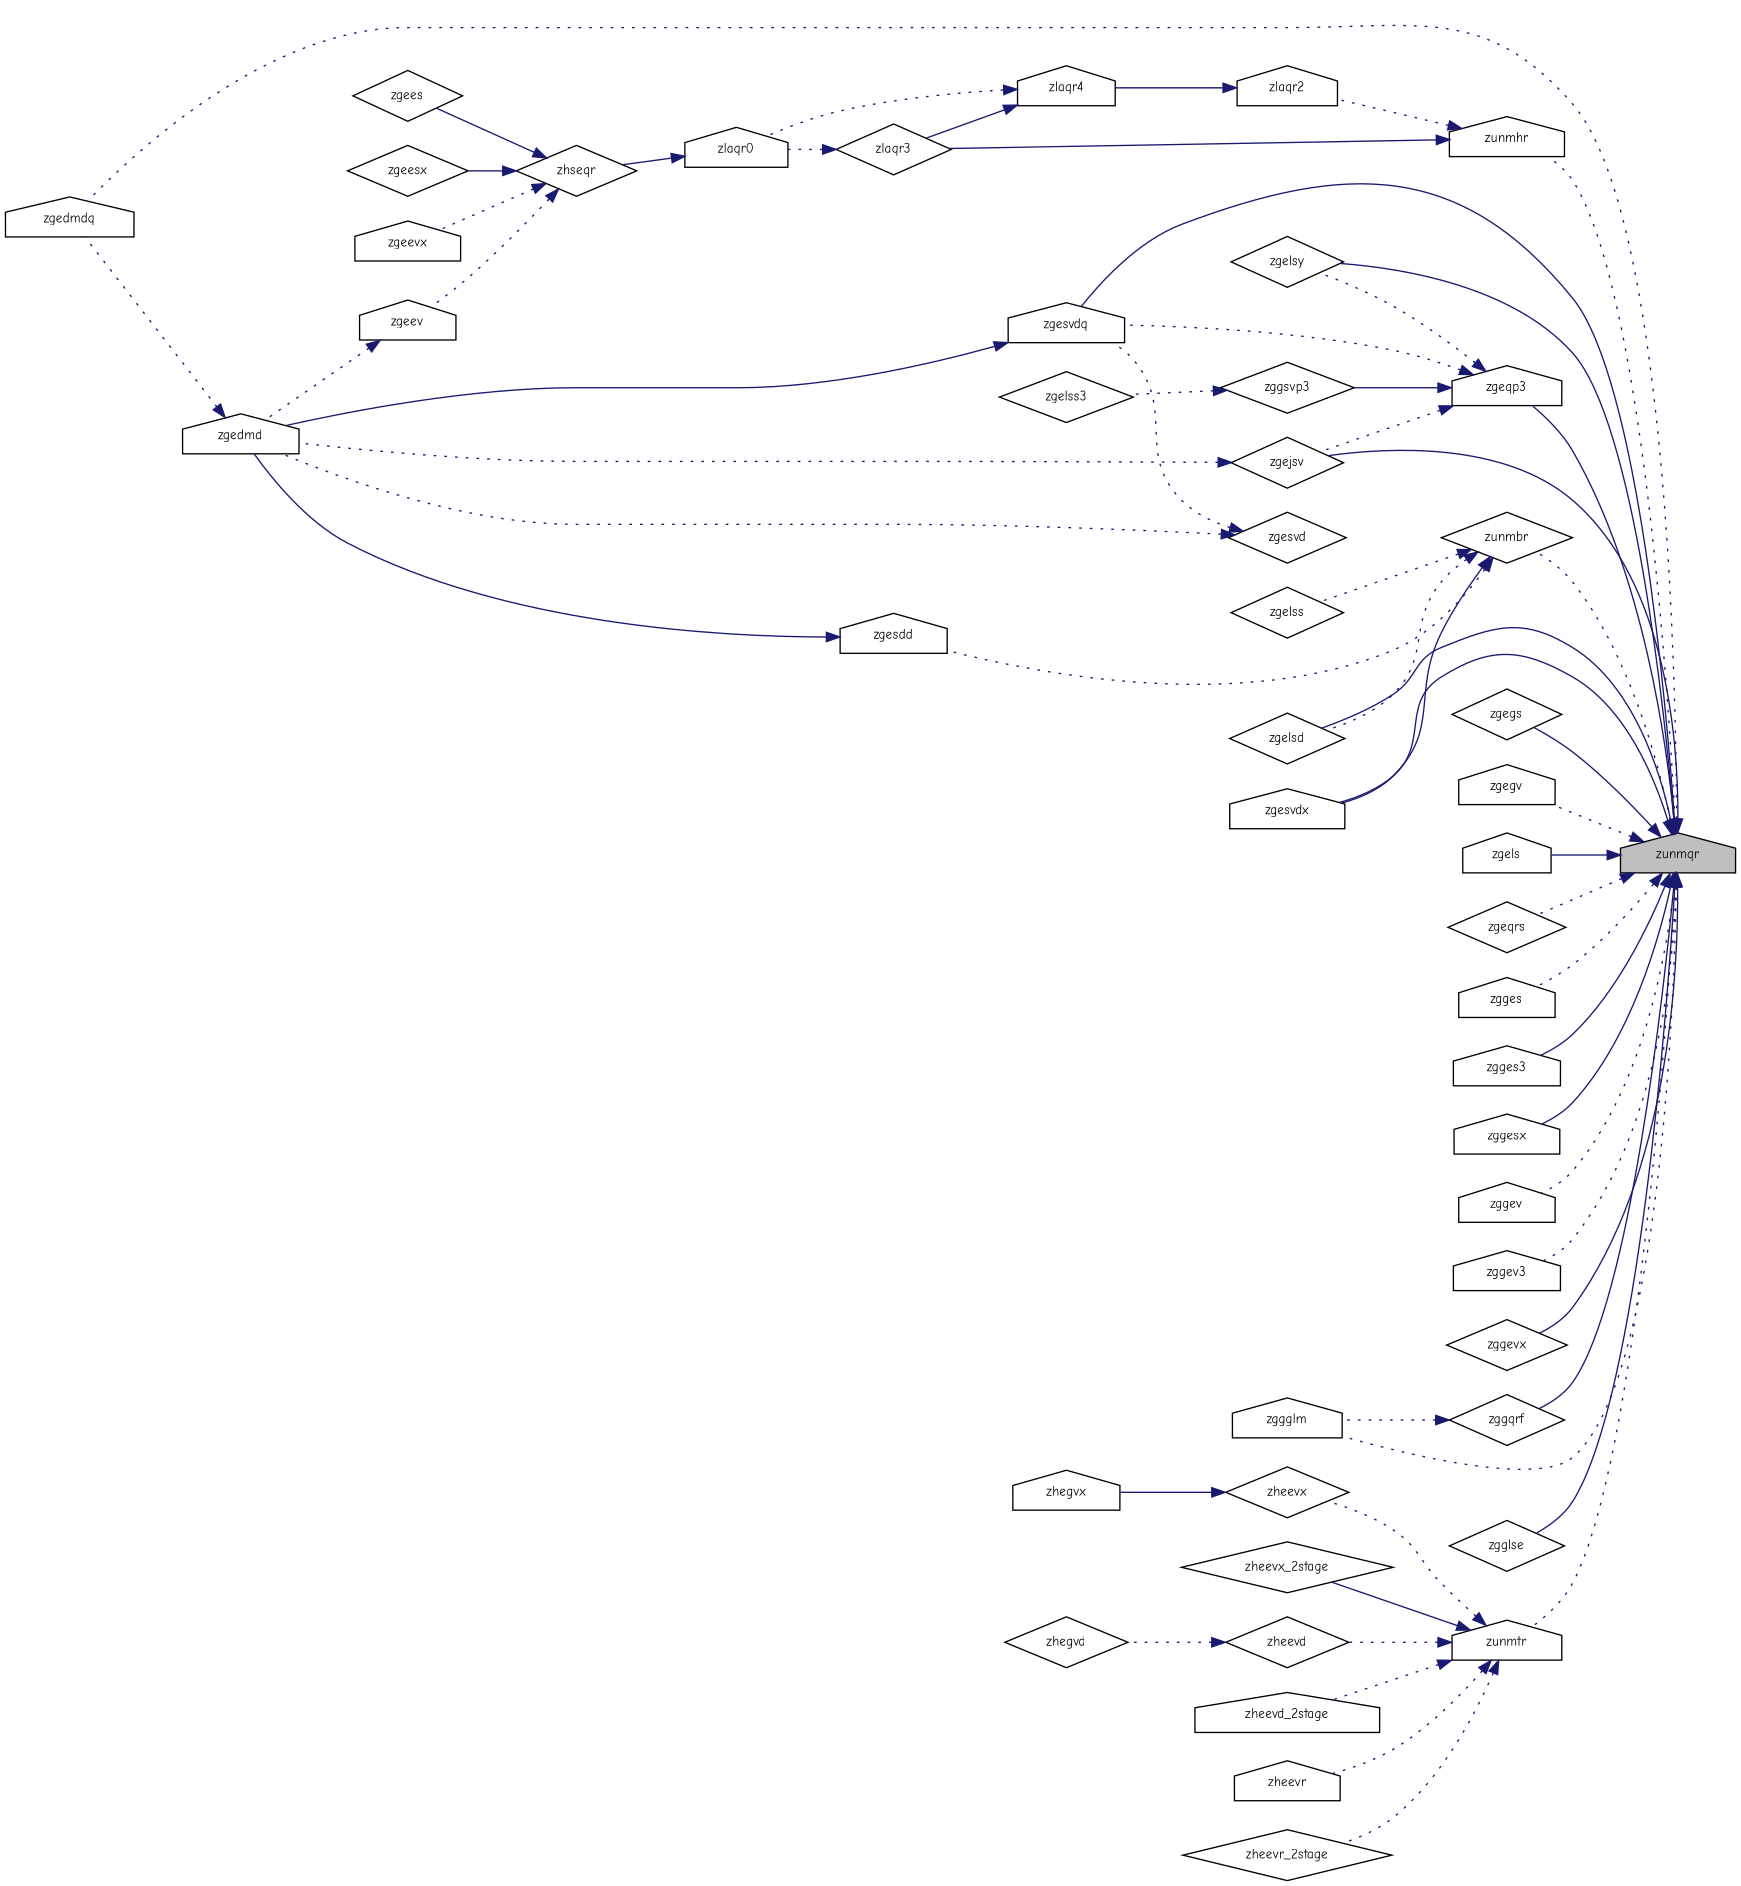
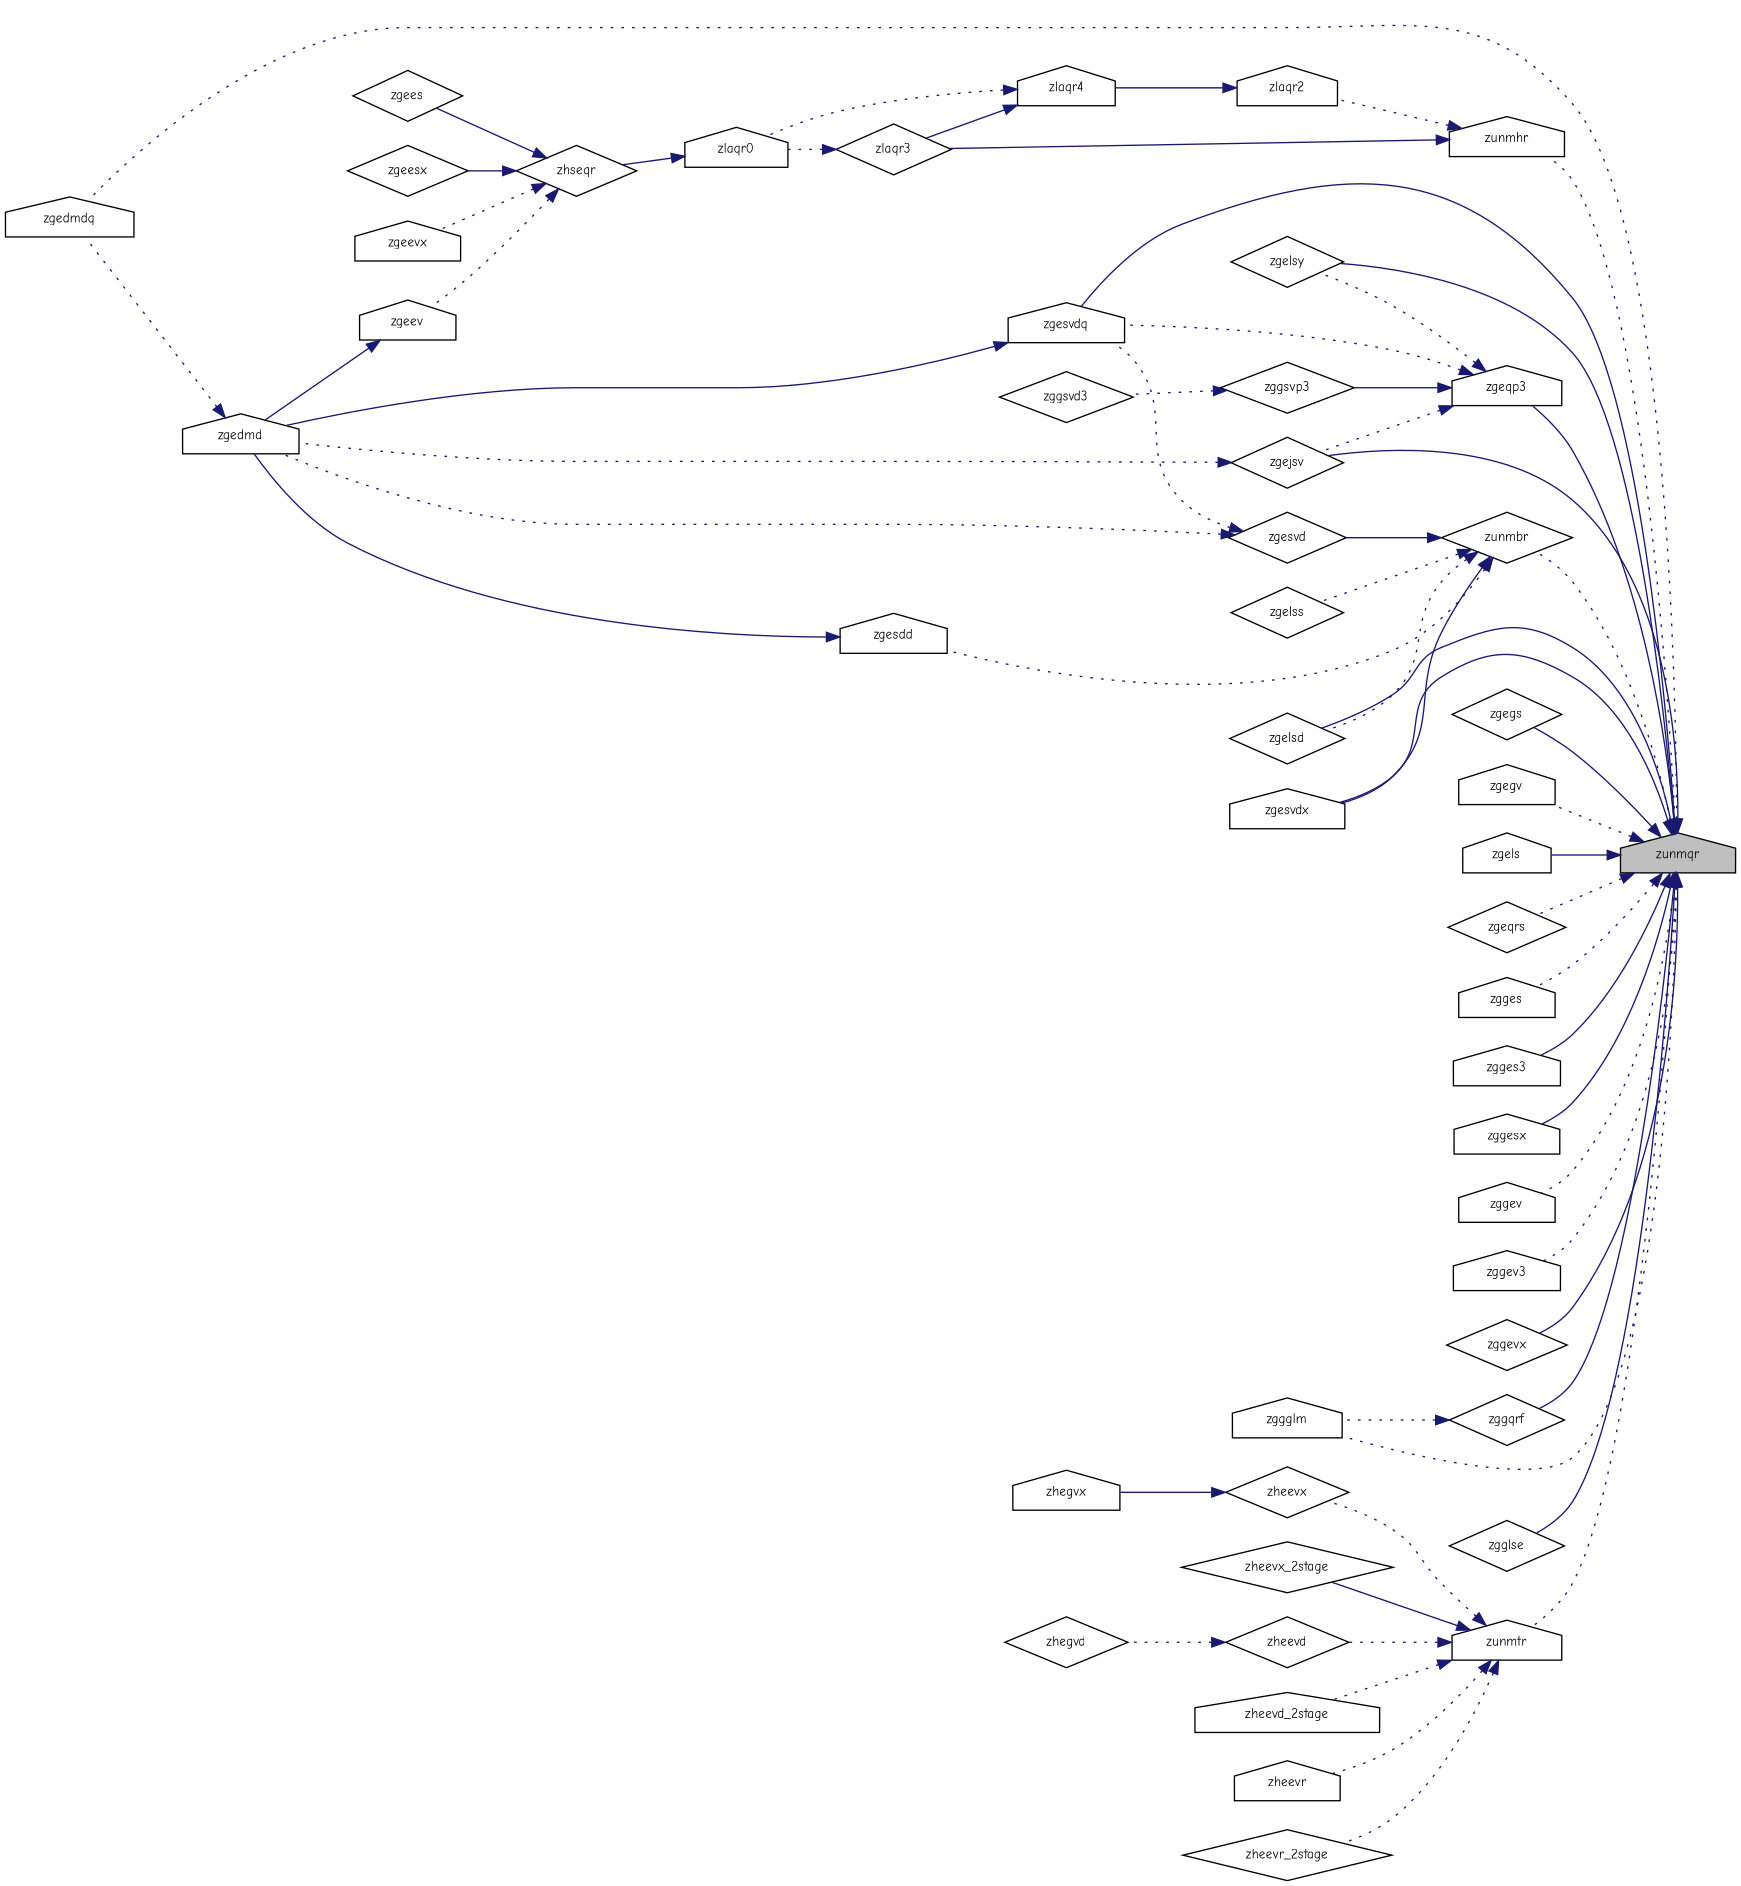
(317, 384) -> (317, 384)
(1066, 397) -> (1066, 397)
none -> (1387, 538)
